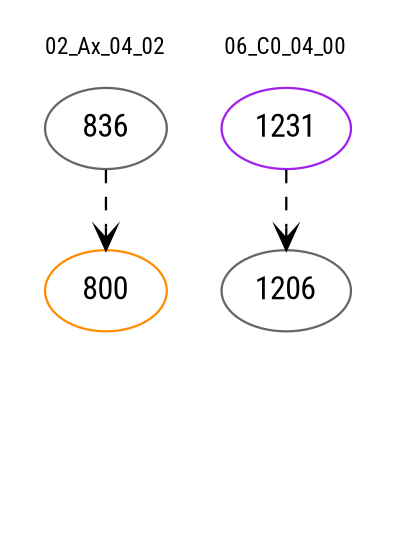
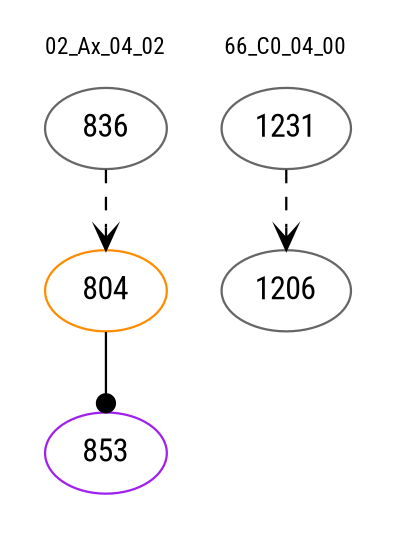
(286, 48) -> (286, 48)
(286, 128) -> (286, 128)
(106, 291) -> (106, 291)
none -> (106, 453)
